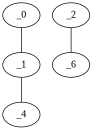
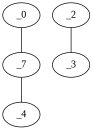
(21, 65) -> (21, 65)
(71, 65) -> (71, 65)
